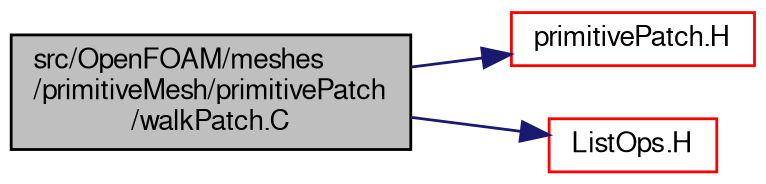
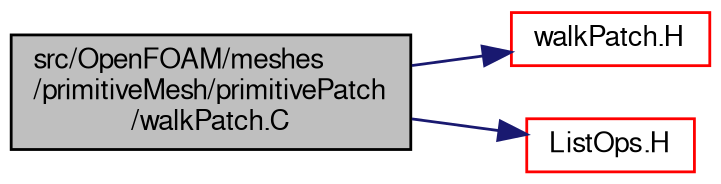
(633, 39) -> (611, 39)
